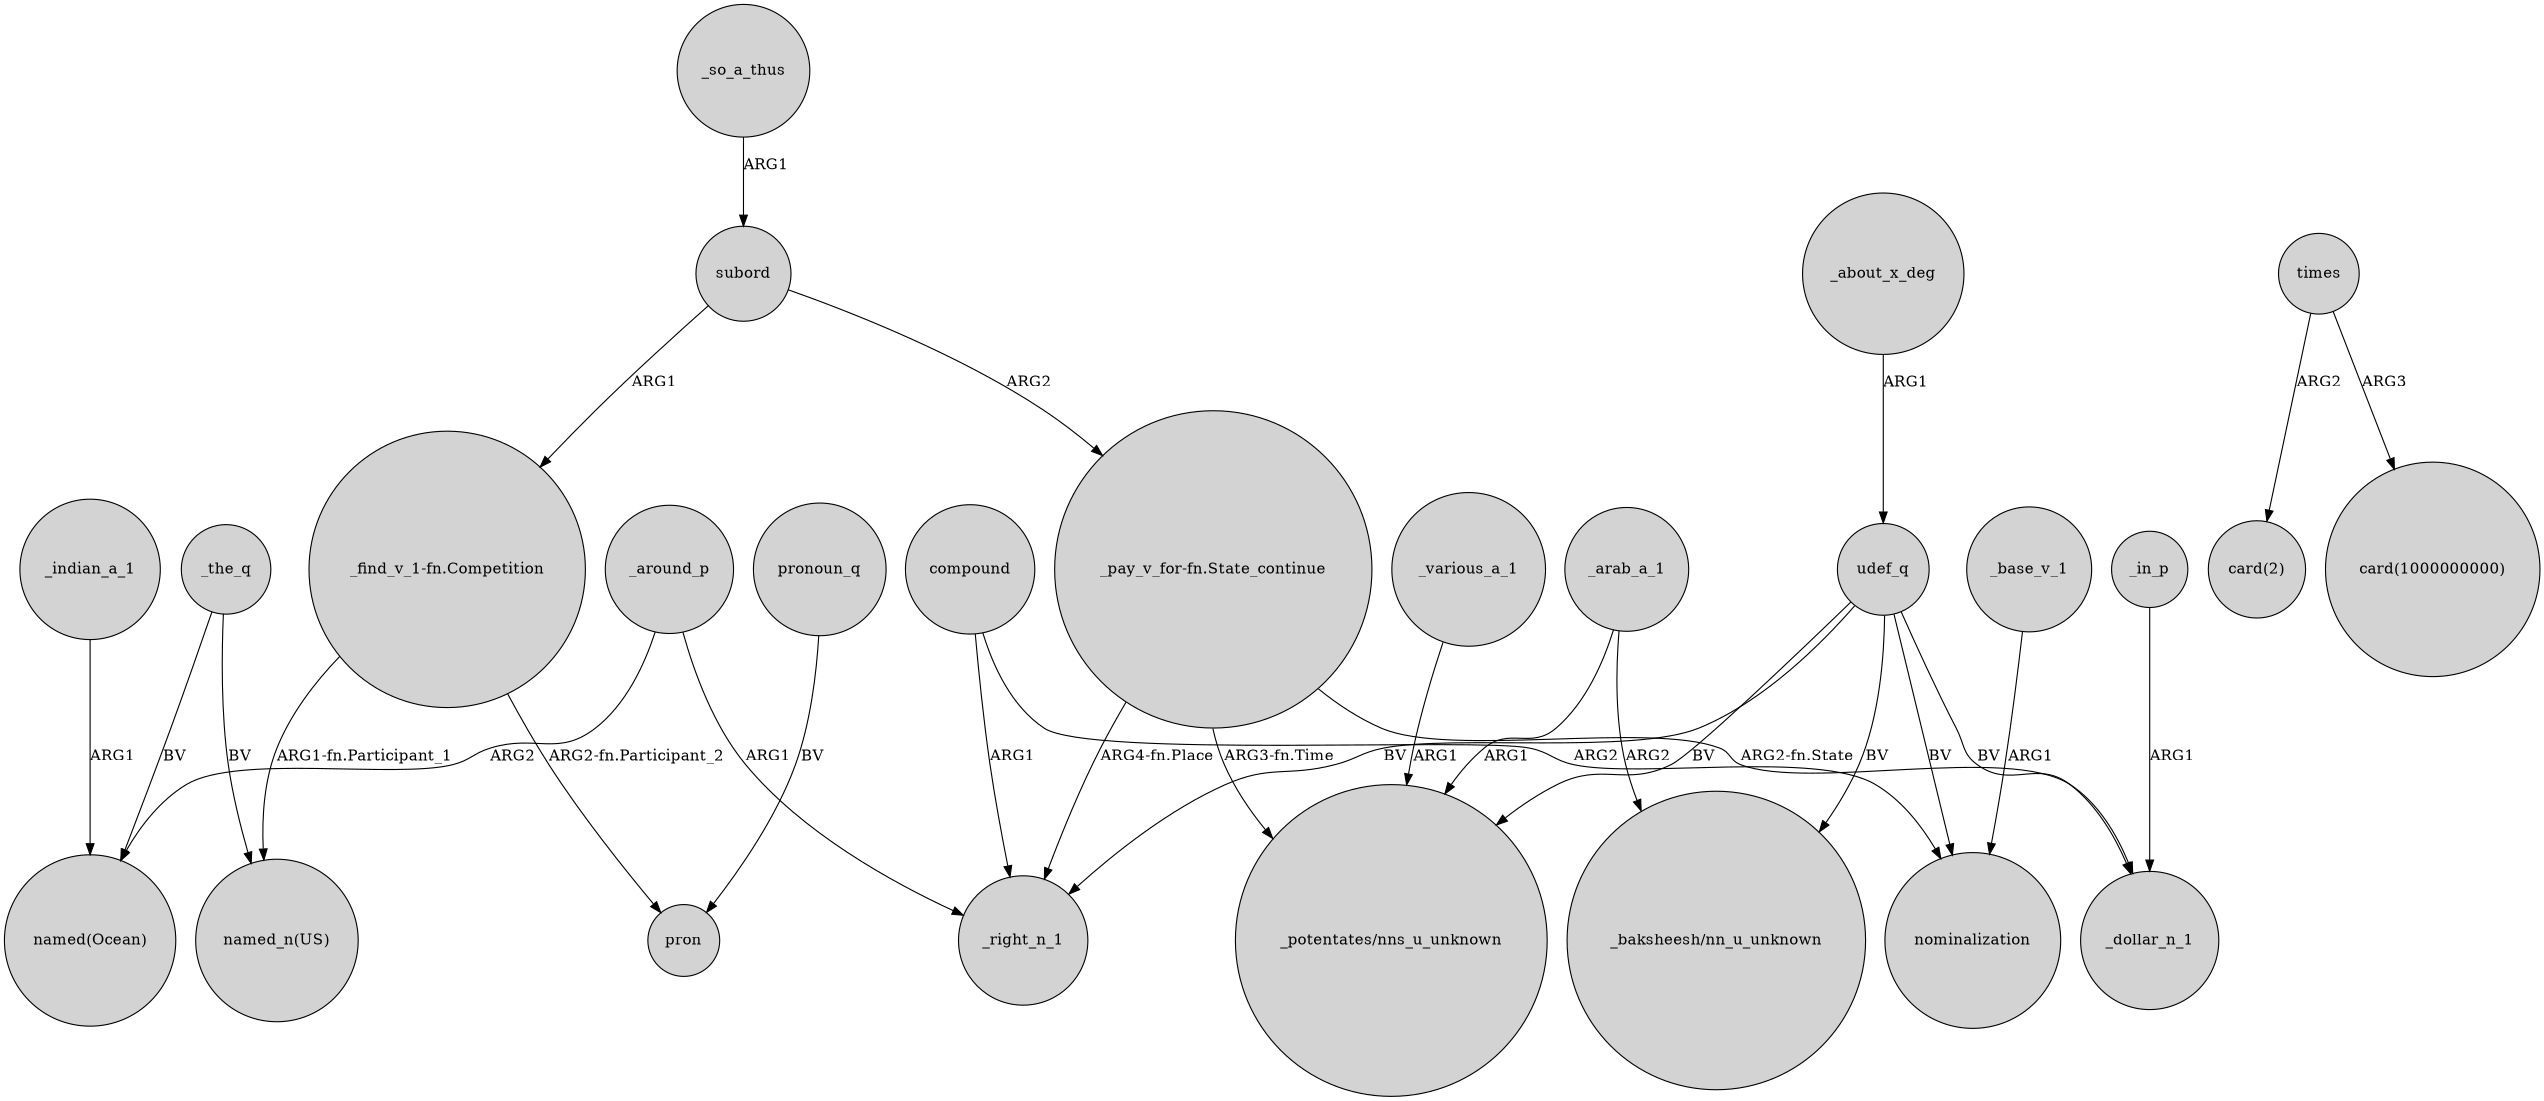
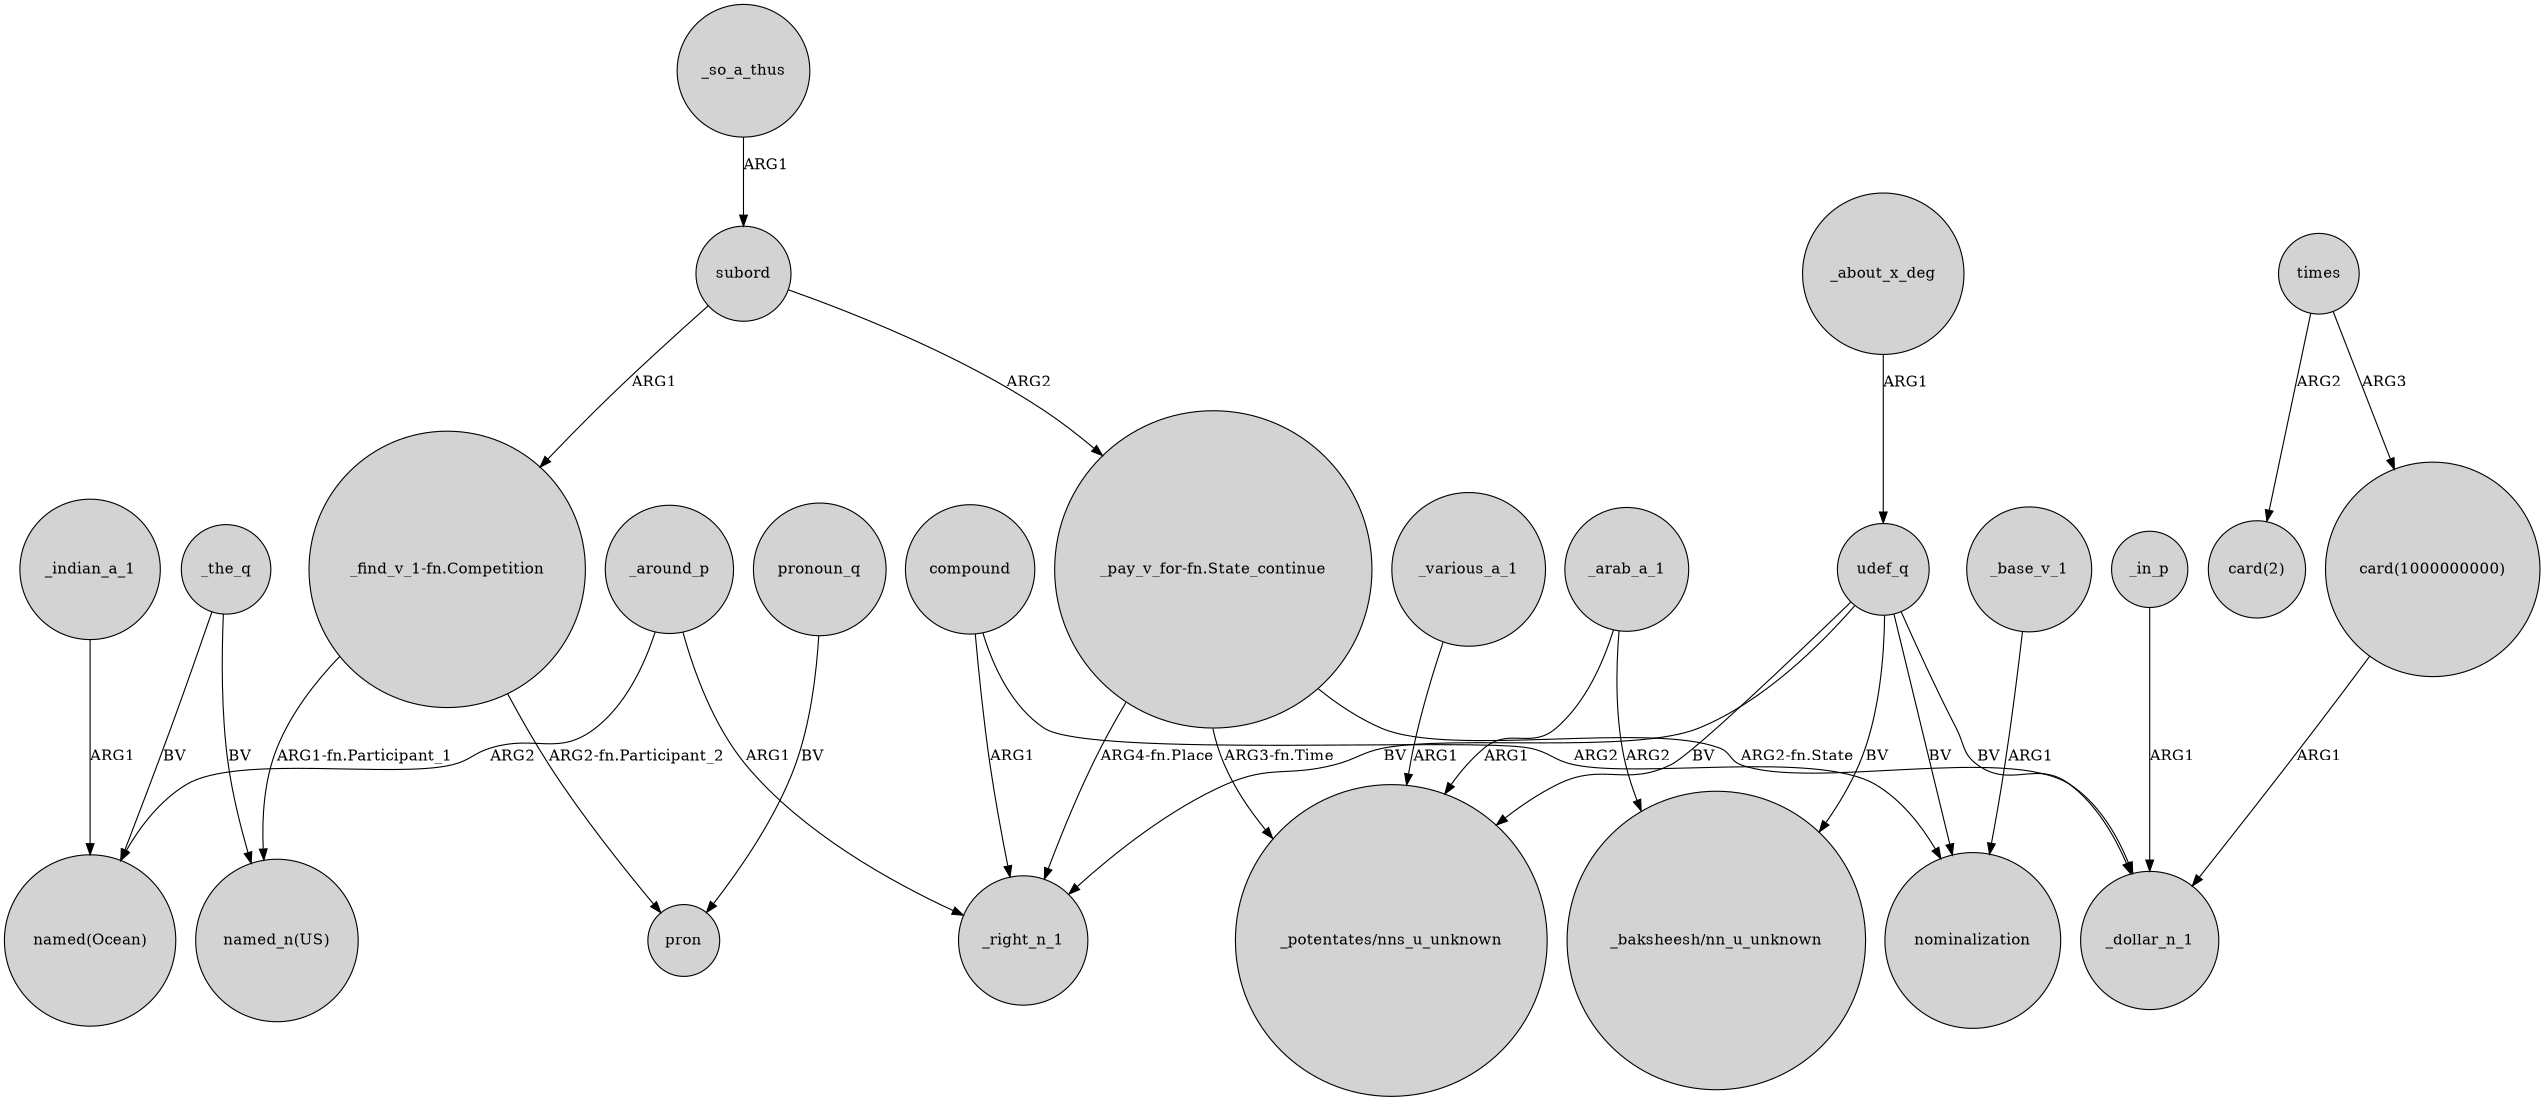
none -> (2285, 767)
